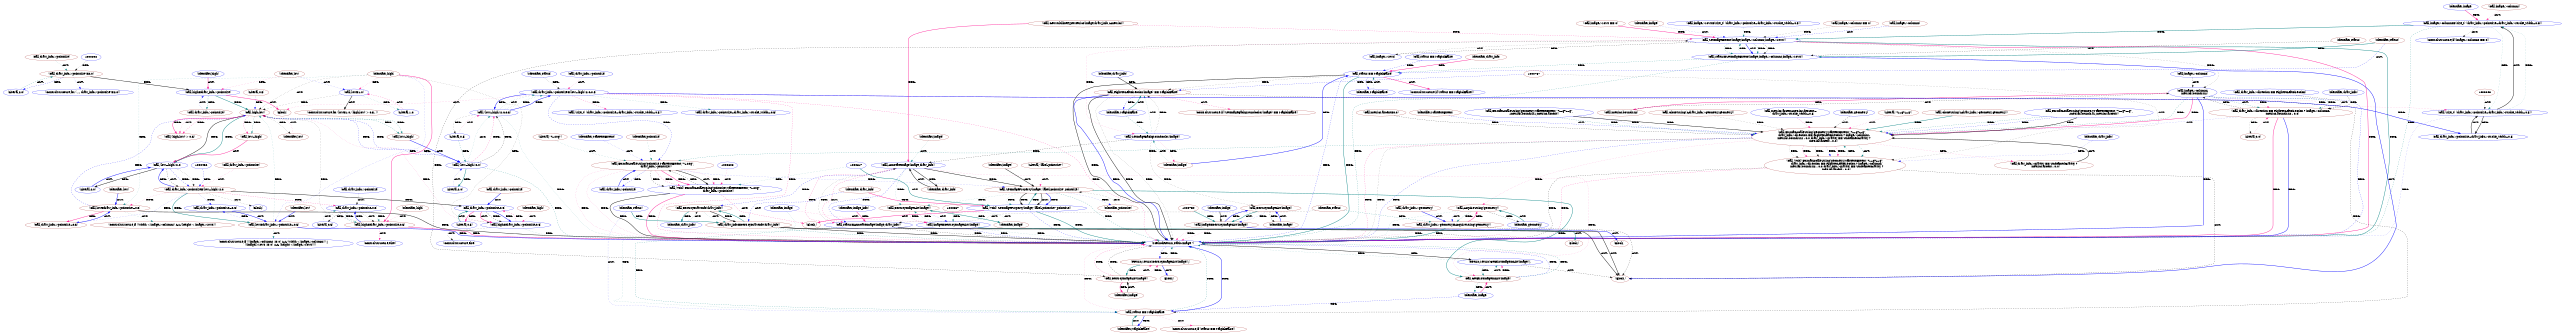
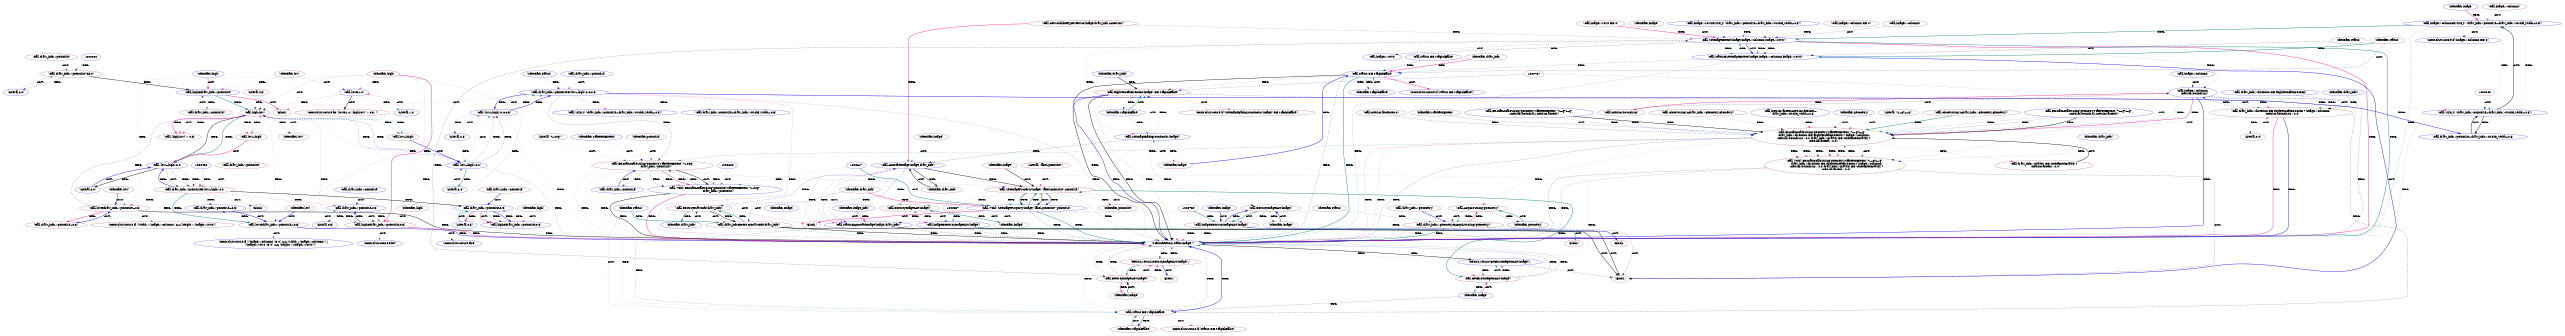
(83, 92) -> none
